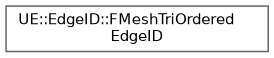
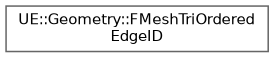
(137, 29) -> (137, 29)
